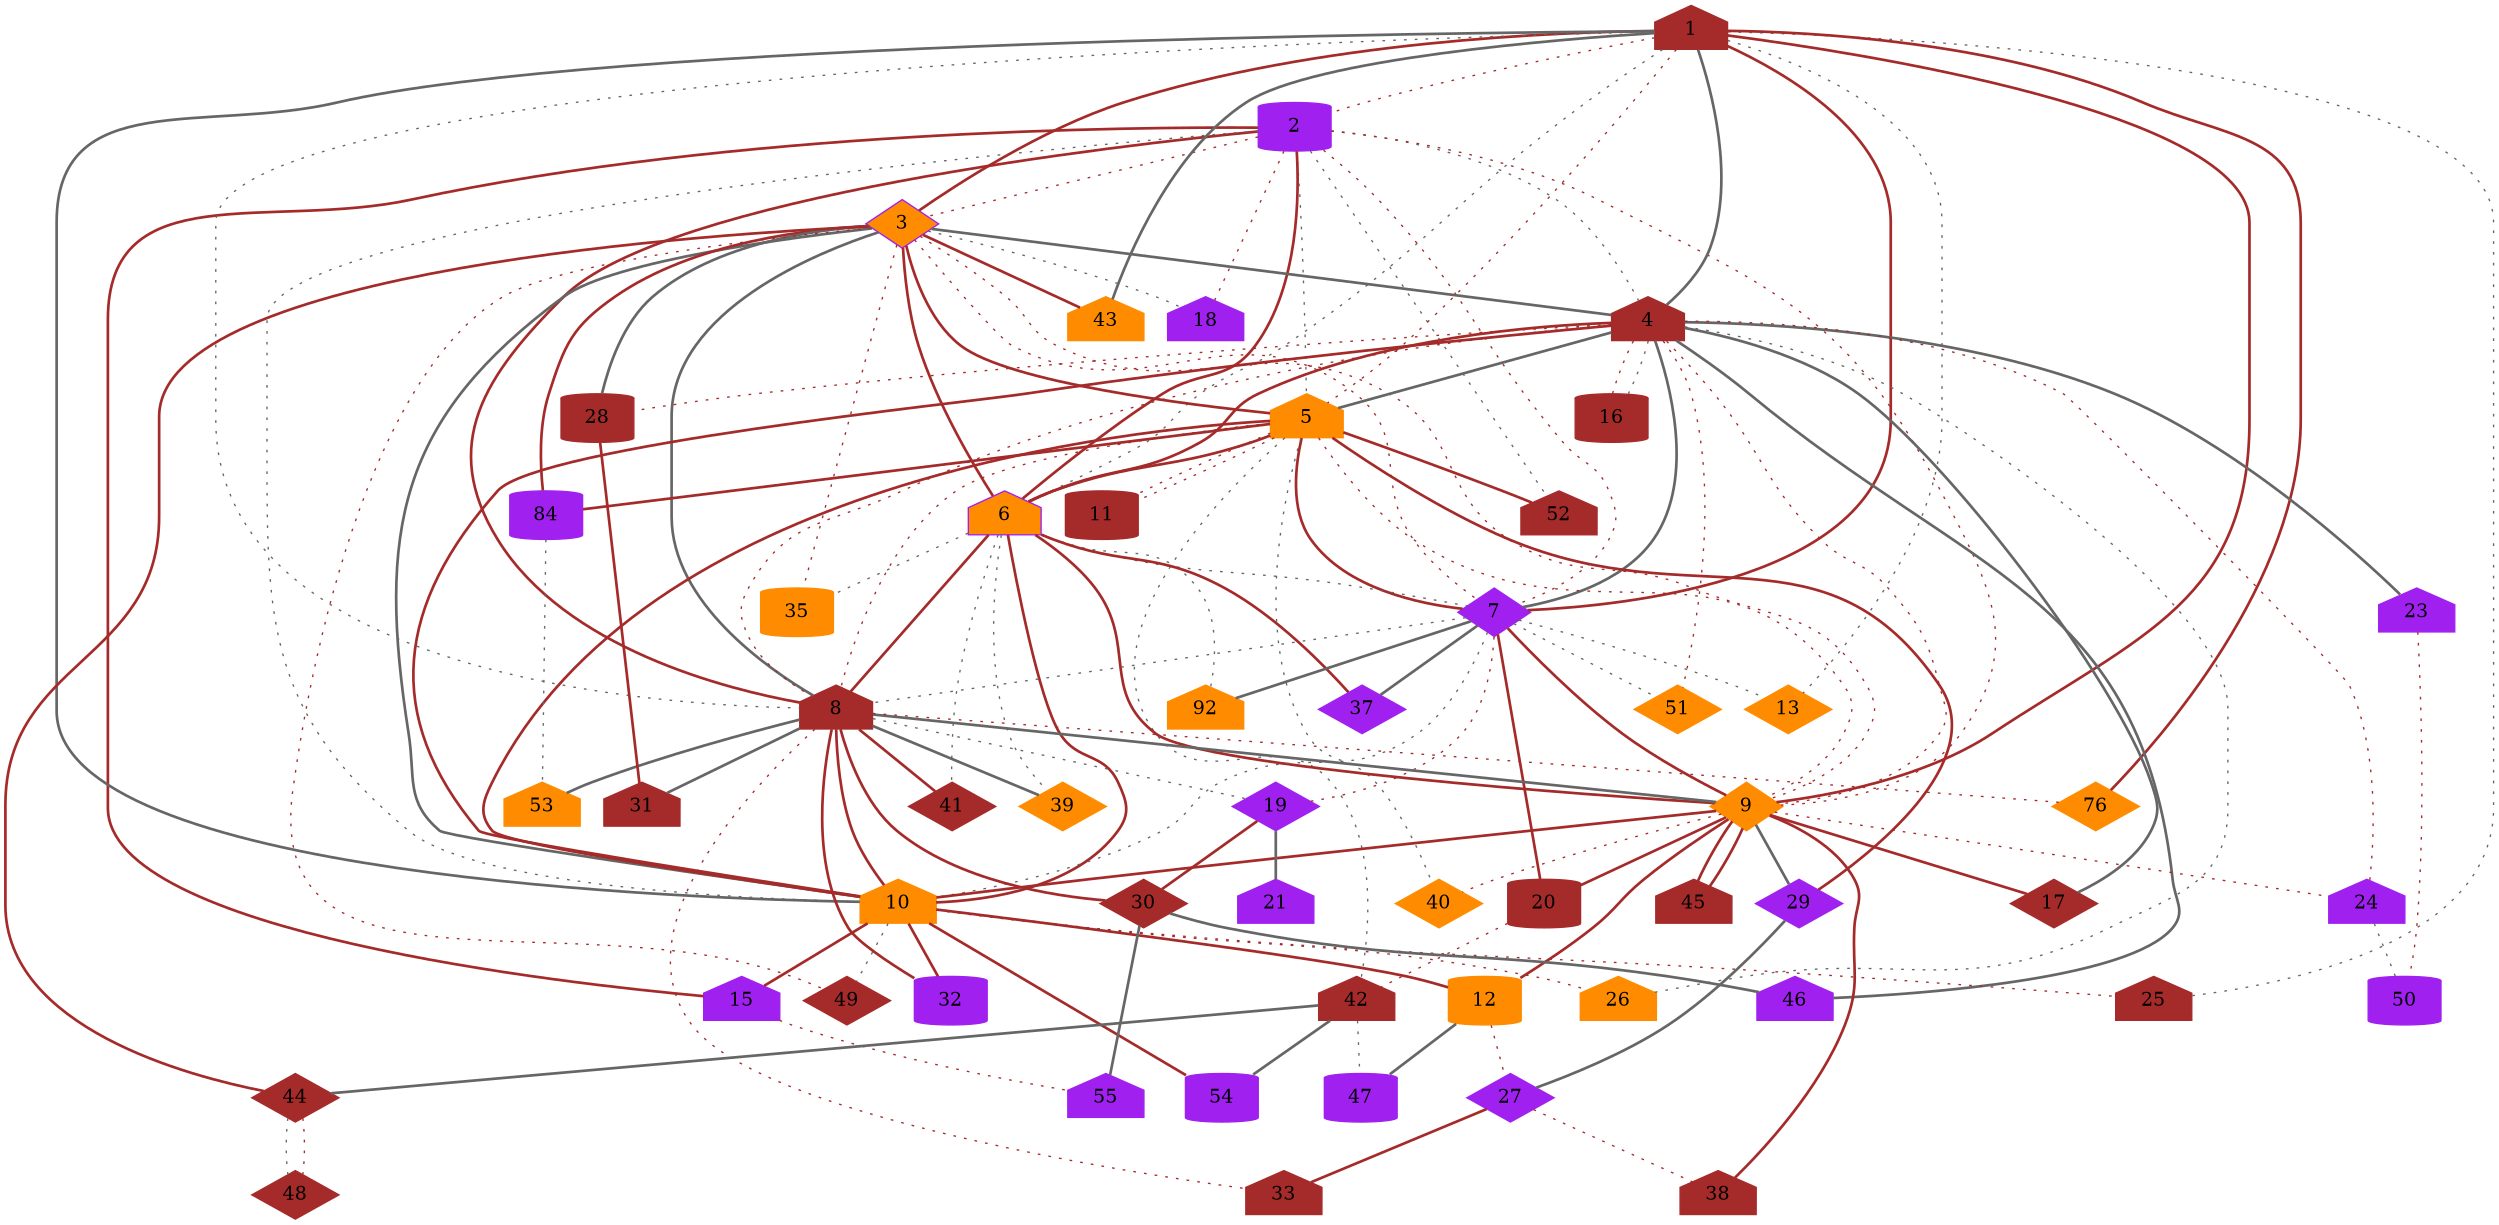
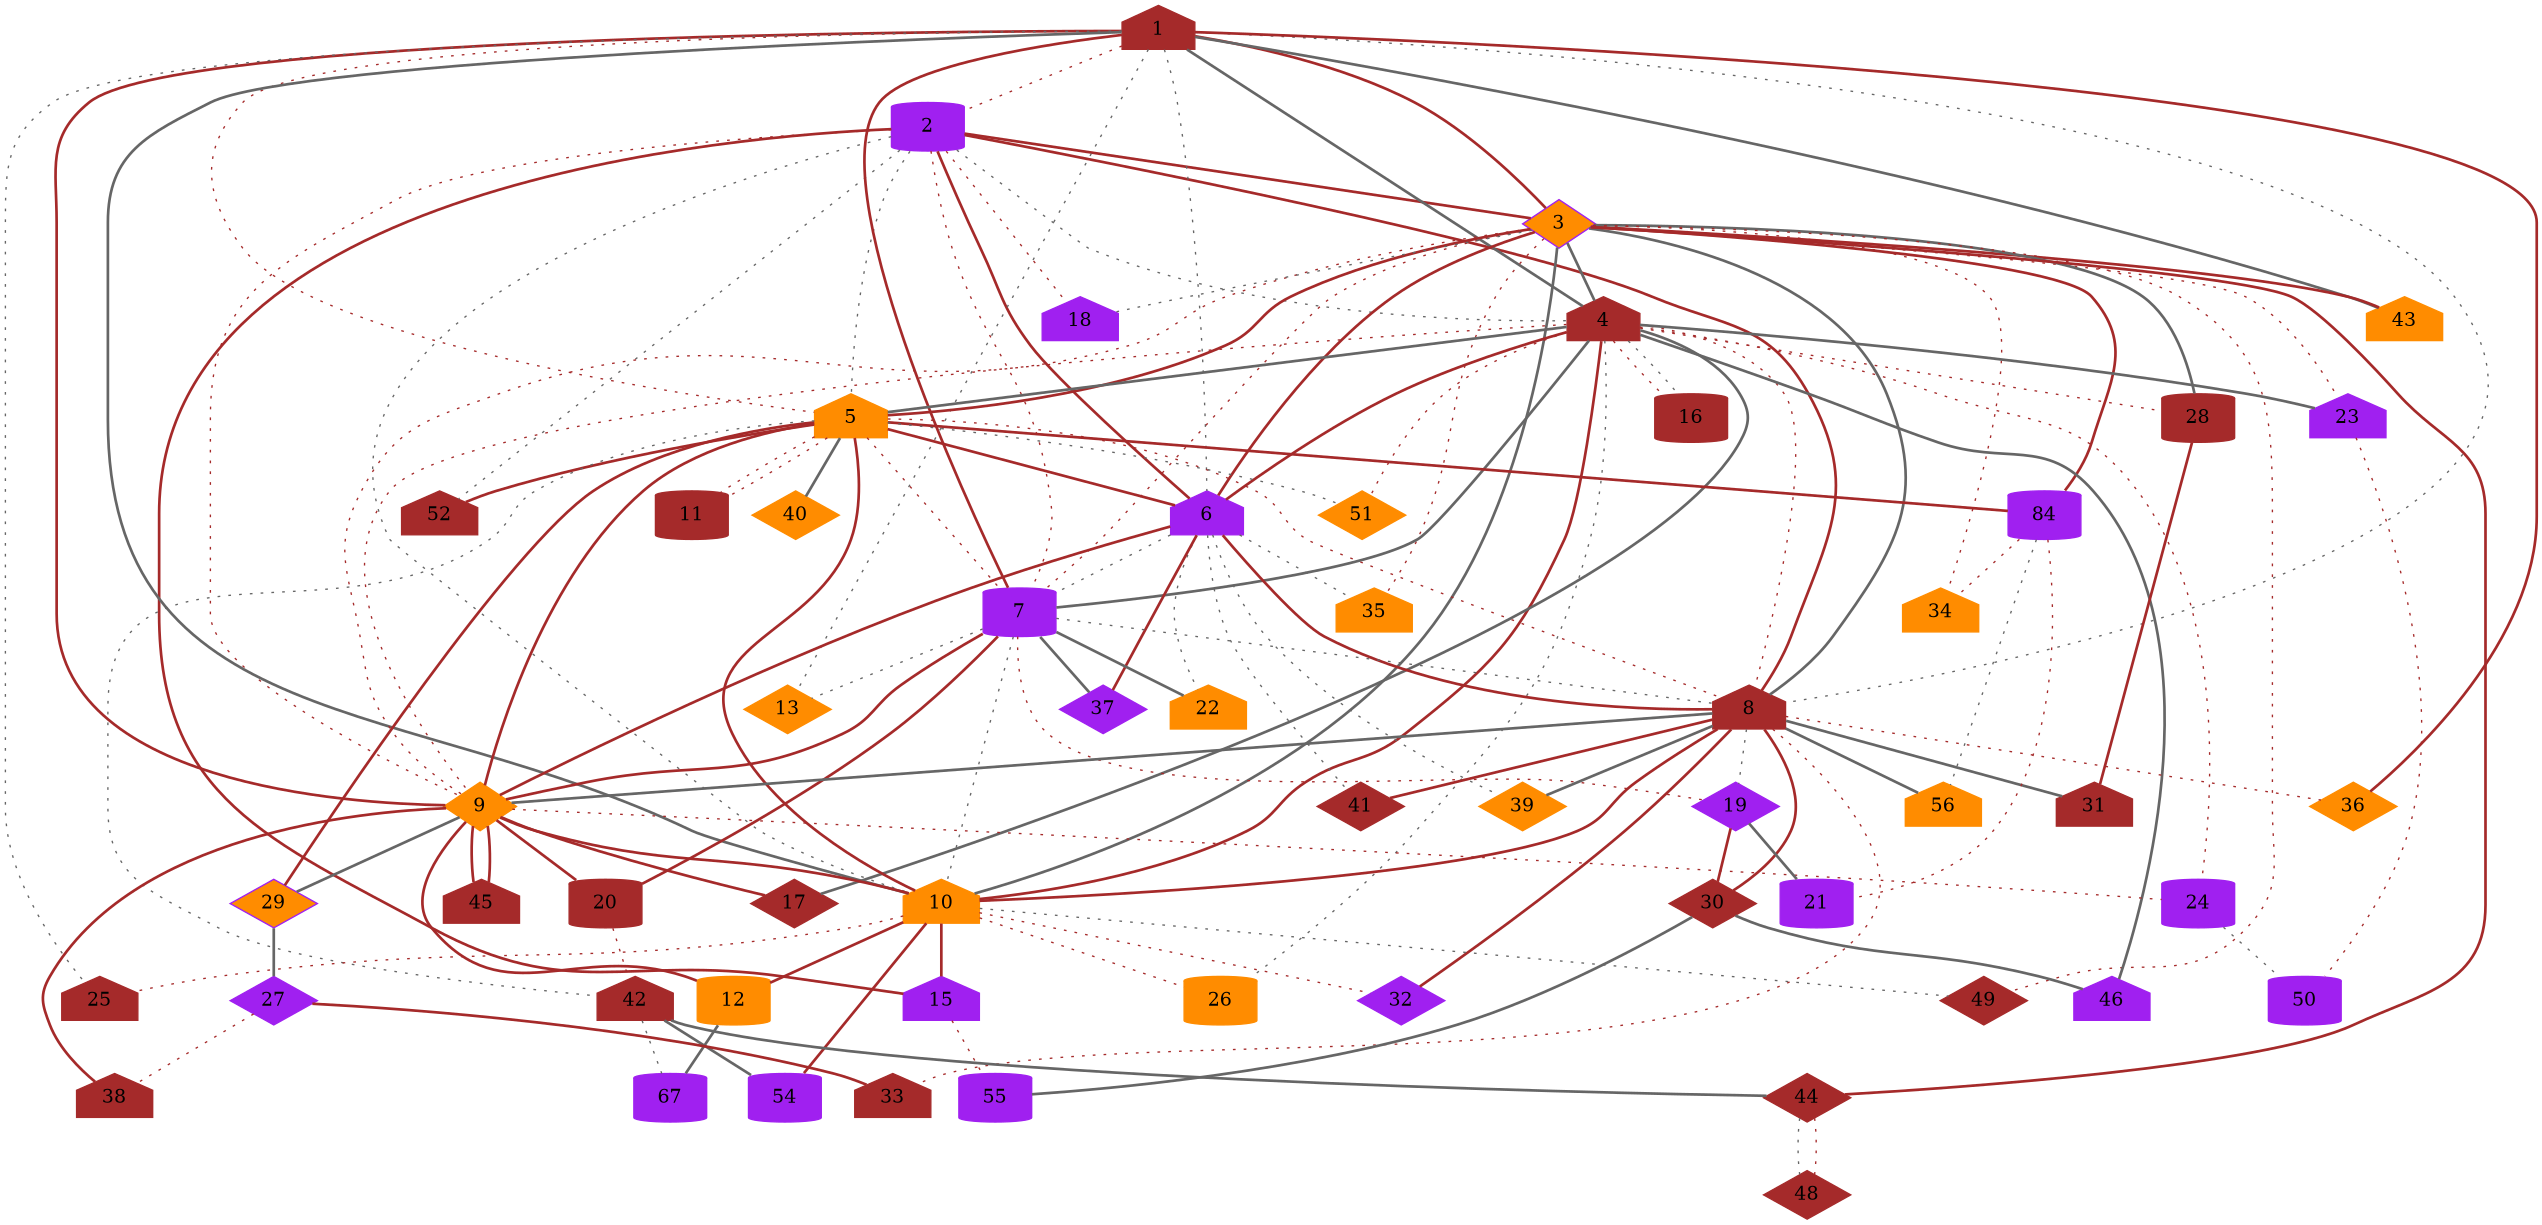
(1093, 177) -> (1248, 176)
none -> (1989, 258)
(1005, 515) -> (1207, 515)
(1334, 563) -> (933, 513)
(1626, 592) -> (592, 548)
(797, 612) -> (1374, 612)
(1494, 612) -> (1020, 612)
none -> (1941, 612)
(1585, 660) -> (1115, 453)
(1292, 699) -> (823, 467)
(1206, 709) -> (1208, 709)
none -> (2028, 768)
(1117, 781) -> none
(542, 806) -> (1943, 806)
(2096, 806) -> (2353, 806)
(1591, 849) -> none
(1276, 904) -> (1817, 904)
(1799, 904) -> (274, 904)
(2367, 904) -> (2198, 904)
(923, 950) -> (1175, 953)
(951, 1001) -> (1401, 1001)
(1618, 1001) -> (1220, 1001)
(1498, 1051) -> none
(1106, 1098) -> (995, 1098)
(1361, 1098) -> (670, 1098)
